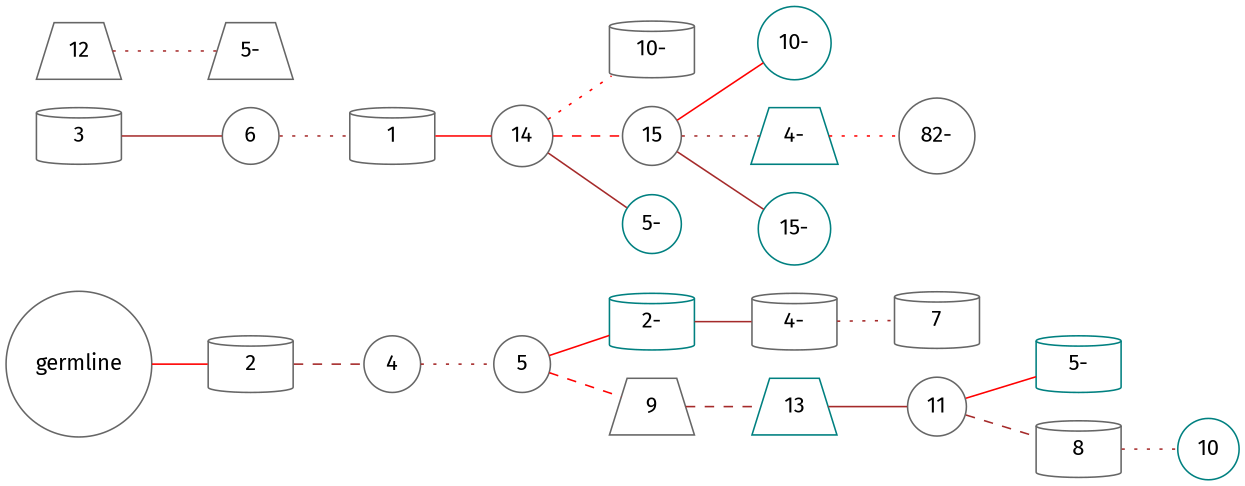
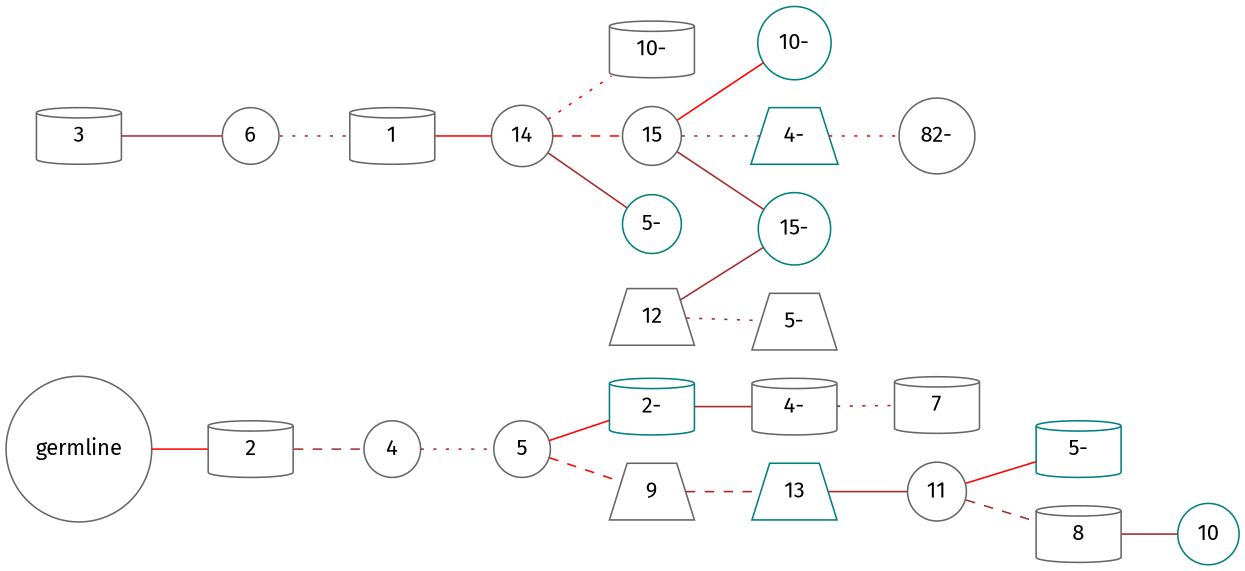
none -> (722, 274)
(1150, 449) -> (1150, 534)
